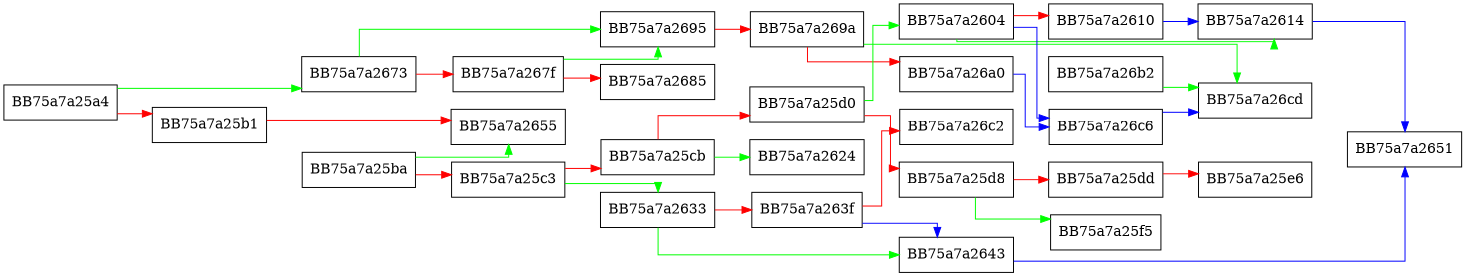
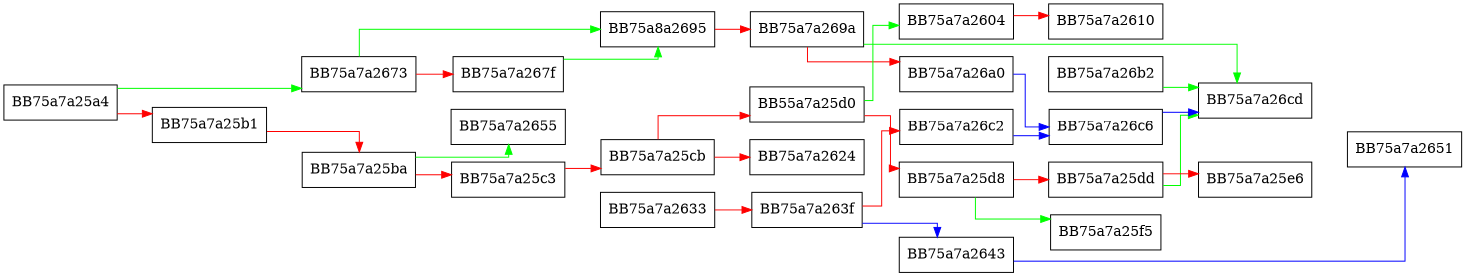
(1255, 21) -> none
(658, 29) -> (658, 29)
(1037, 62) -> (1026, 136)
(658, 82) -> none
(807, 104) -> (807, 104)
(354, 120) -> (319, 131)
none -> (1180, 155)
(727, 157) -> (727, 157)
(612, 184) -> none
(760, 255) -> none
